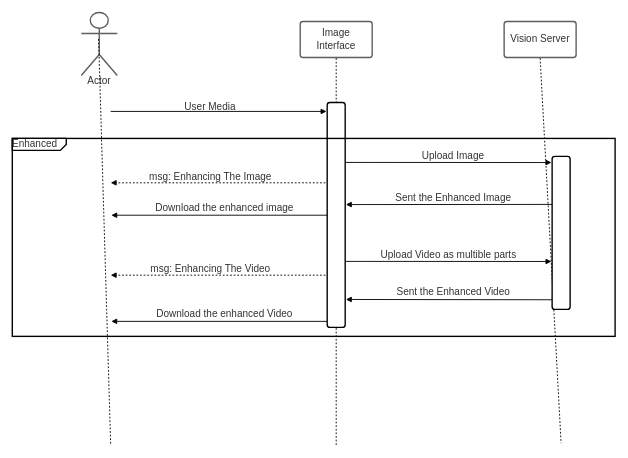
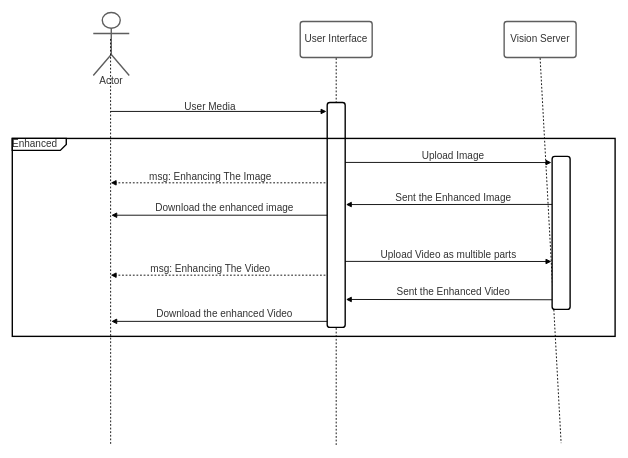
(336, 39) -> (336, 39)
(99, 44) -> (111, 44)
